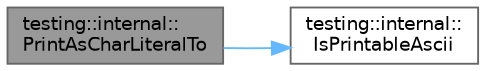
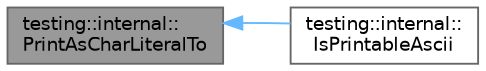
(248, 48) -> (267, 23)
